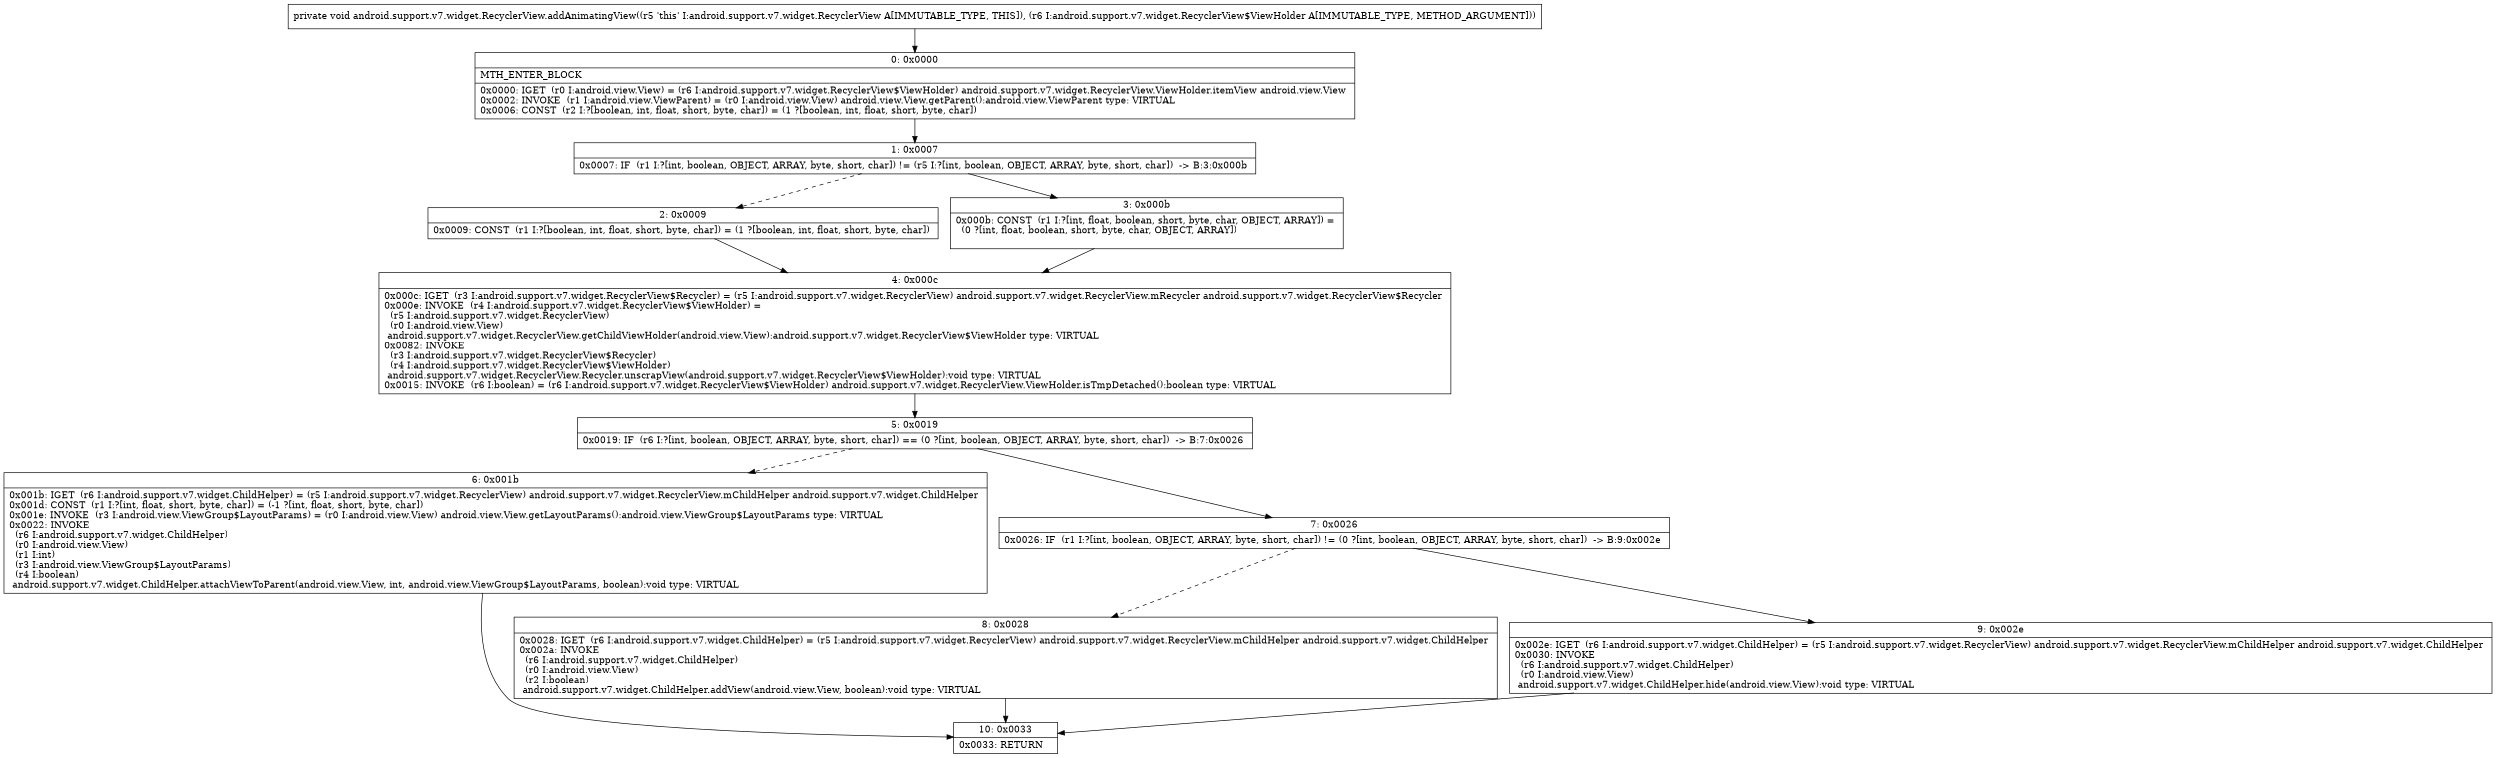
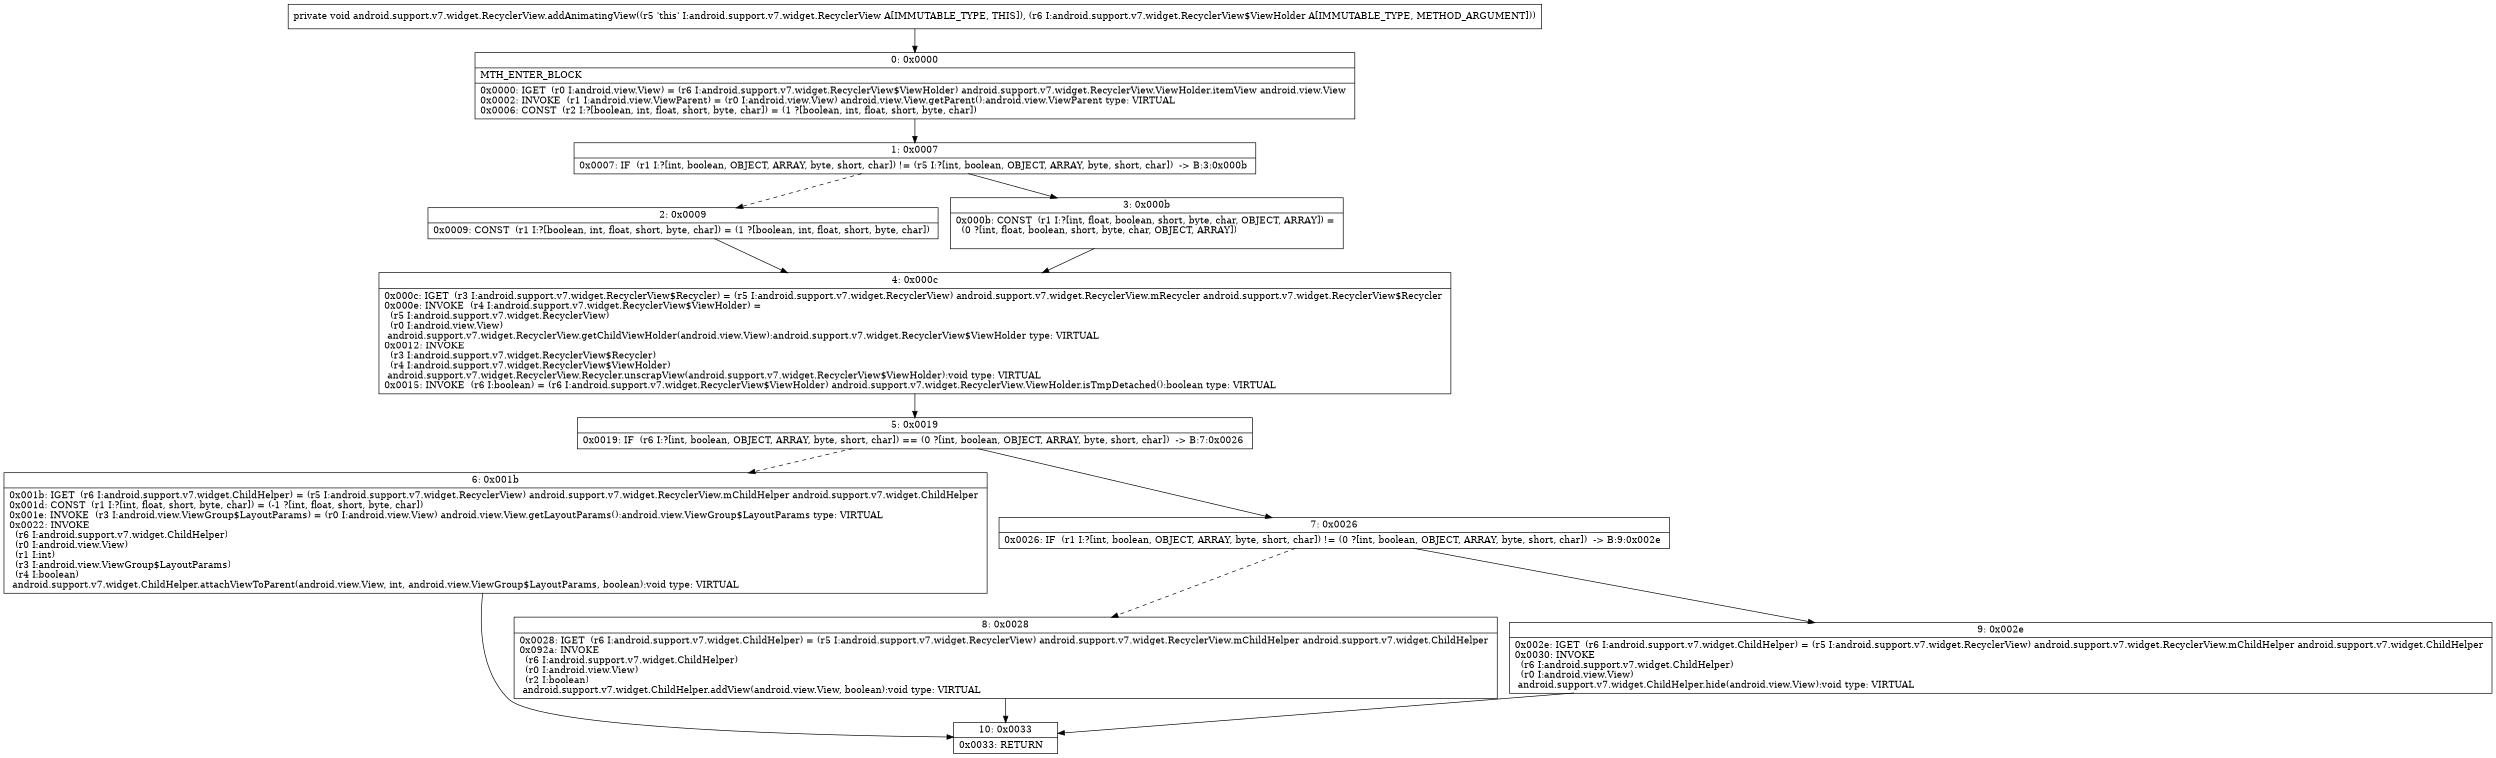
(428, 346) -> (428, 346)
(562, 651) -> (562, 651)
